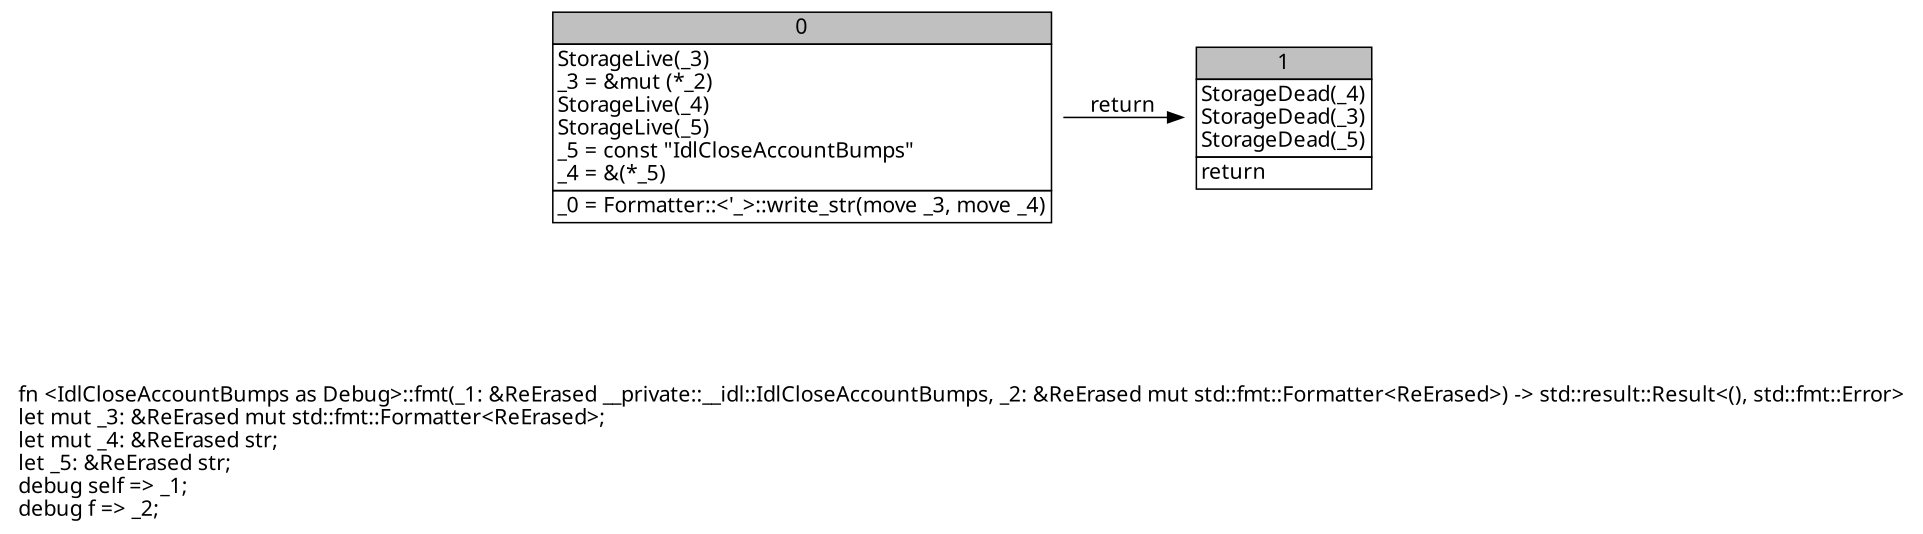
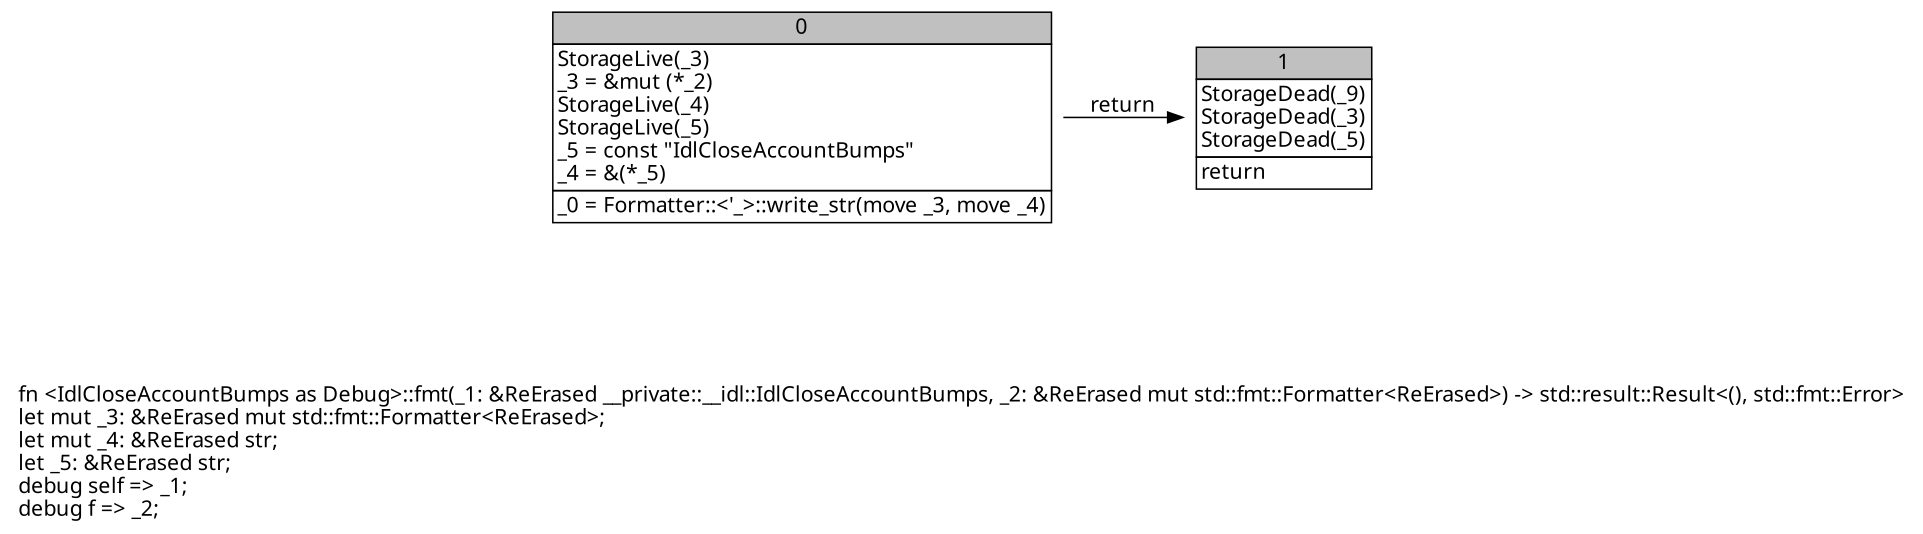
(1284, 95) -> (1284, 95)
